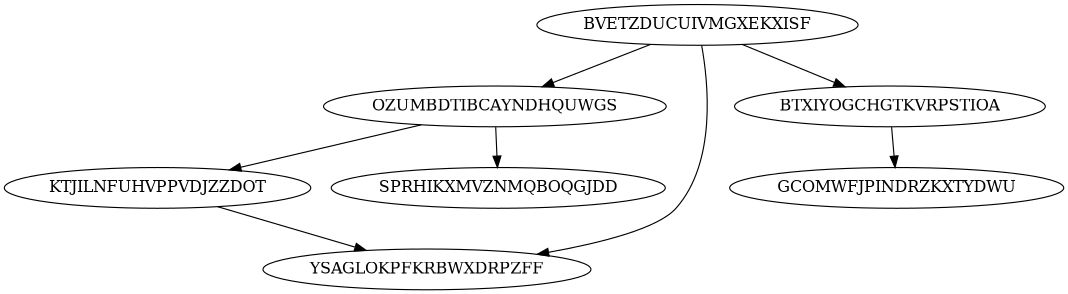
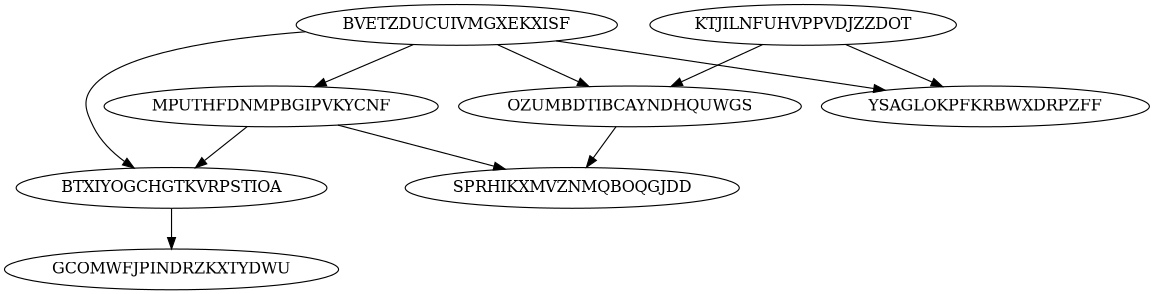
none -> (271, 106)
(331, 146) -> (730, 59)
